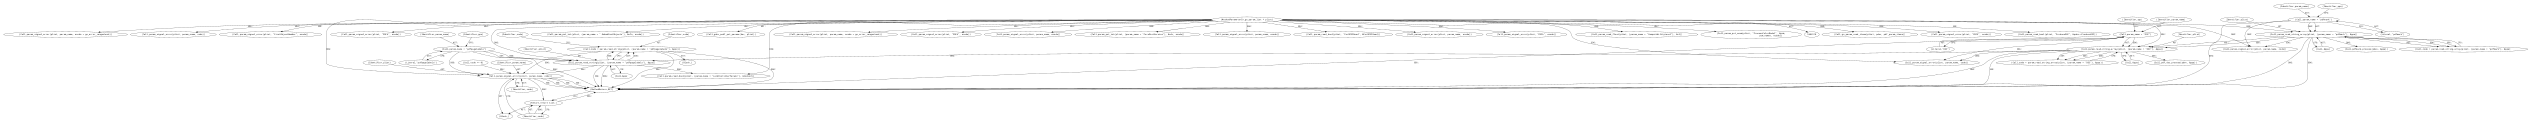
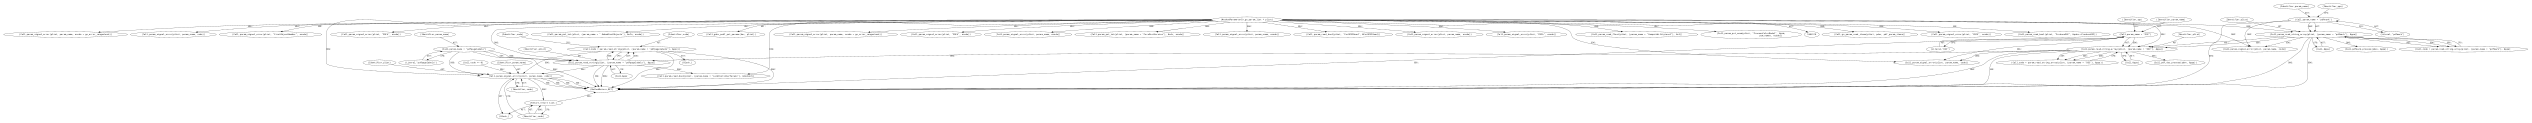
(473, 35) -> none
(572, 95) -> none
